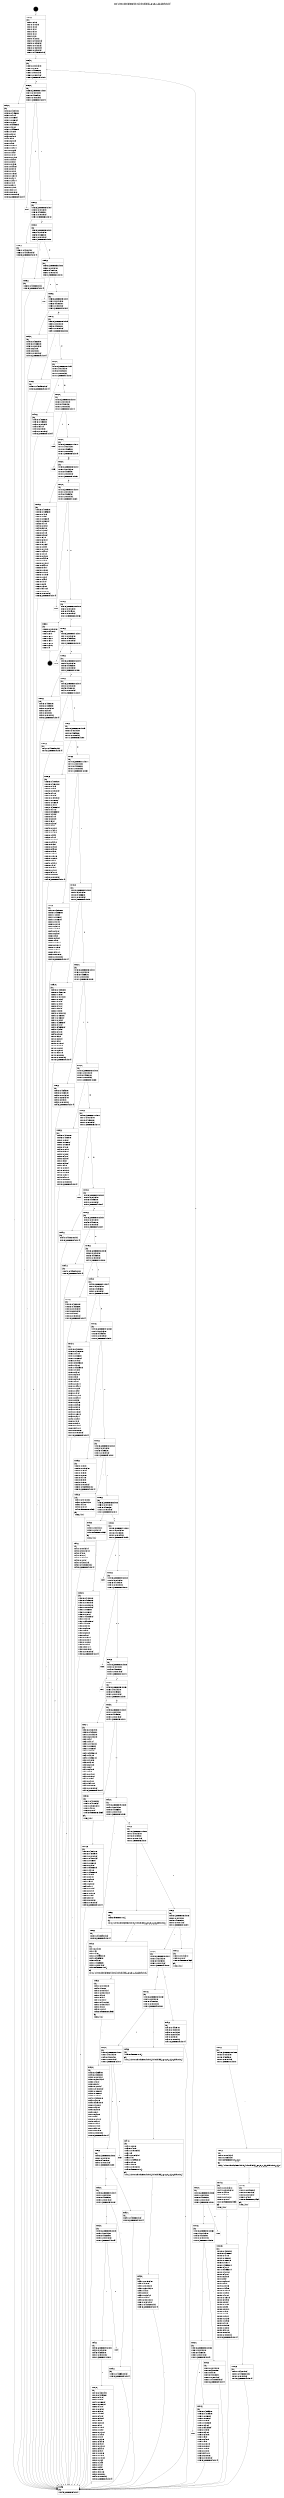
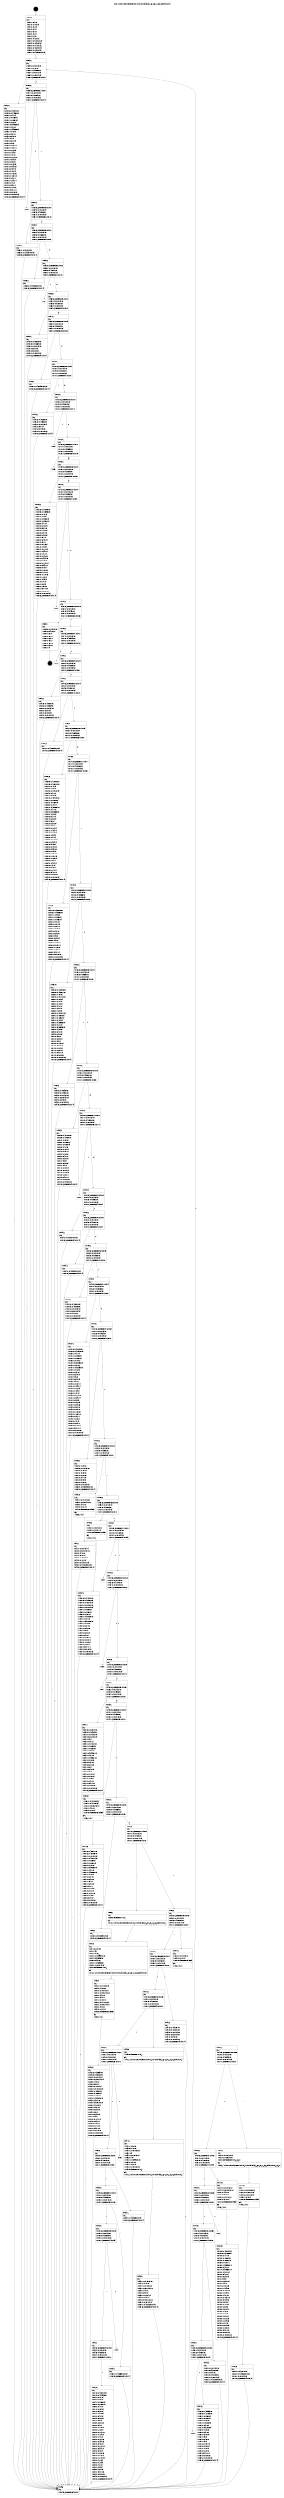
none -> (205, 2158)
